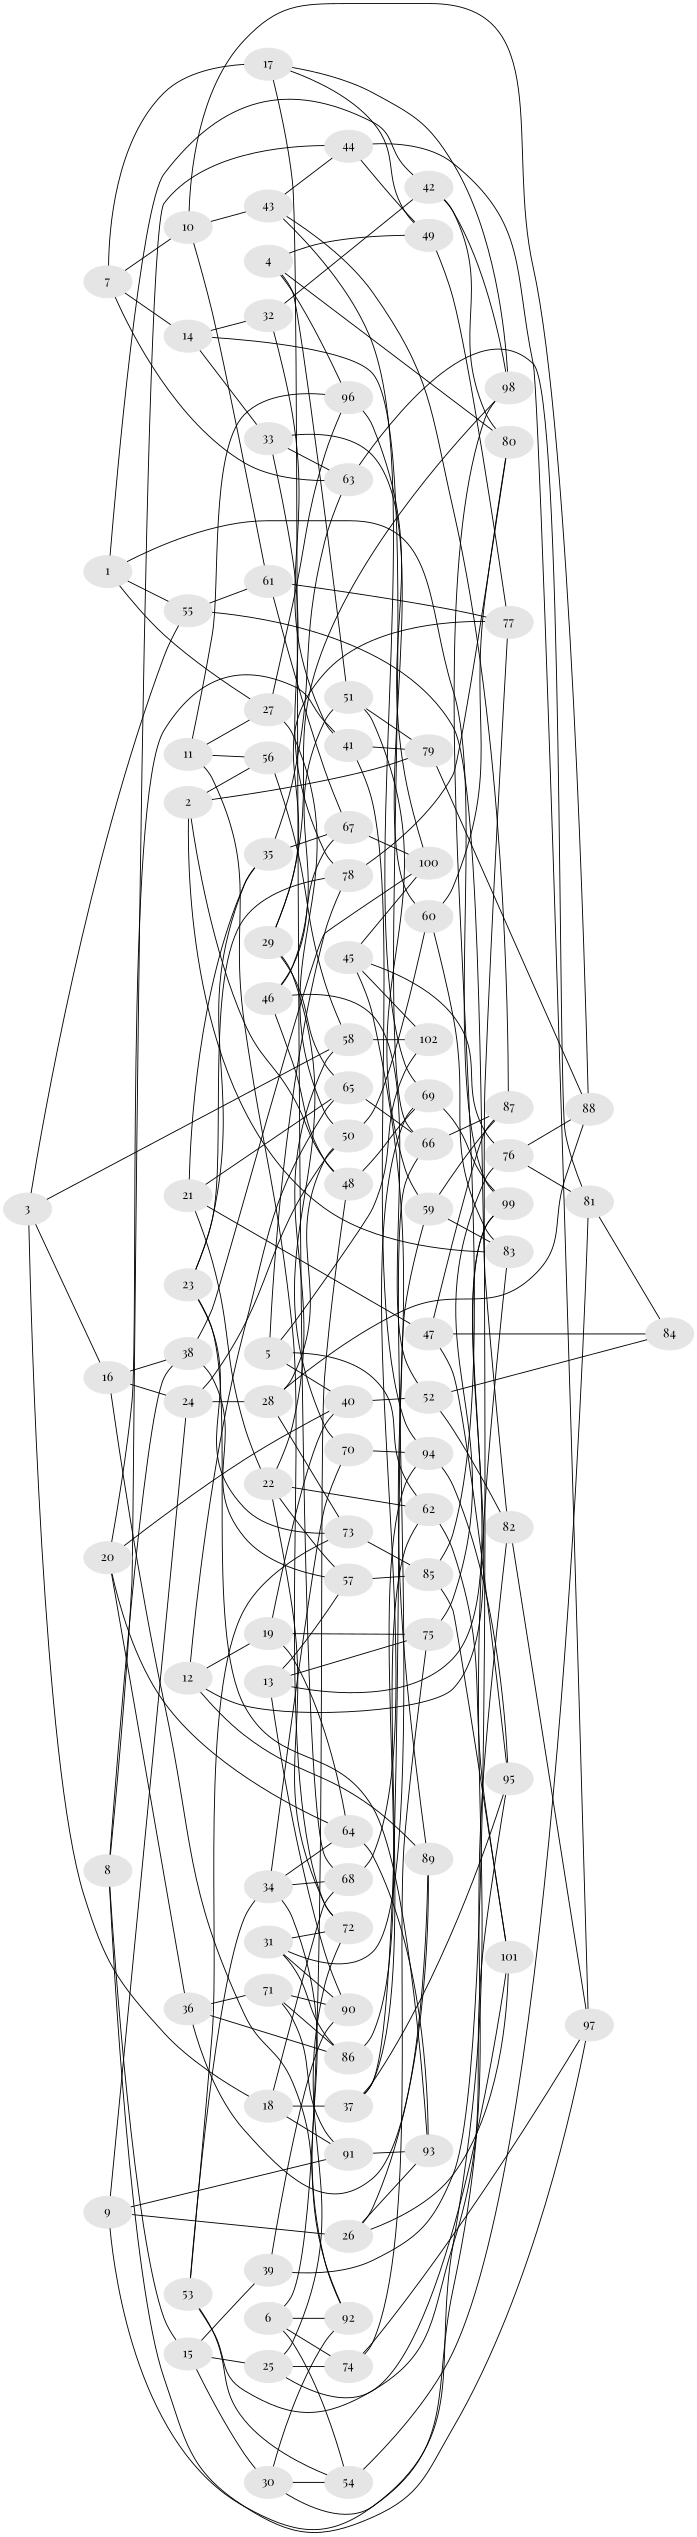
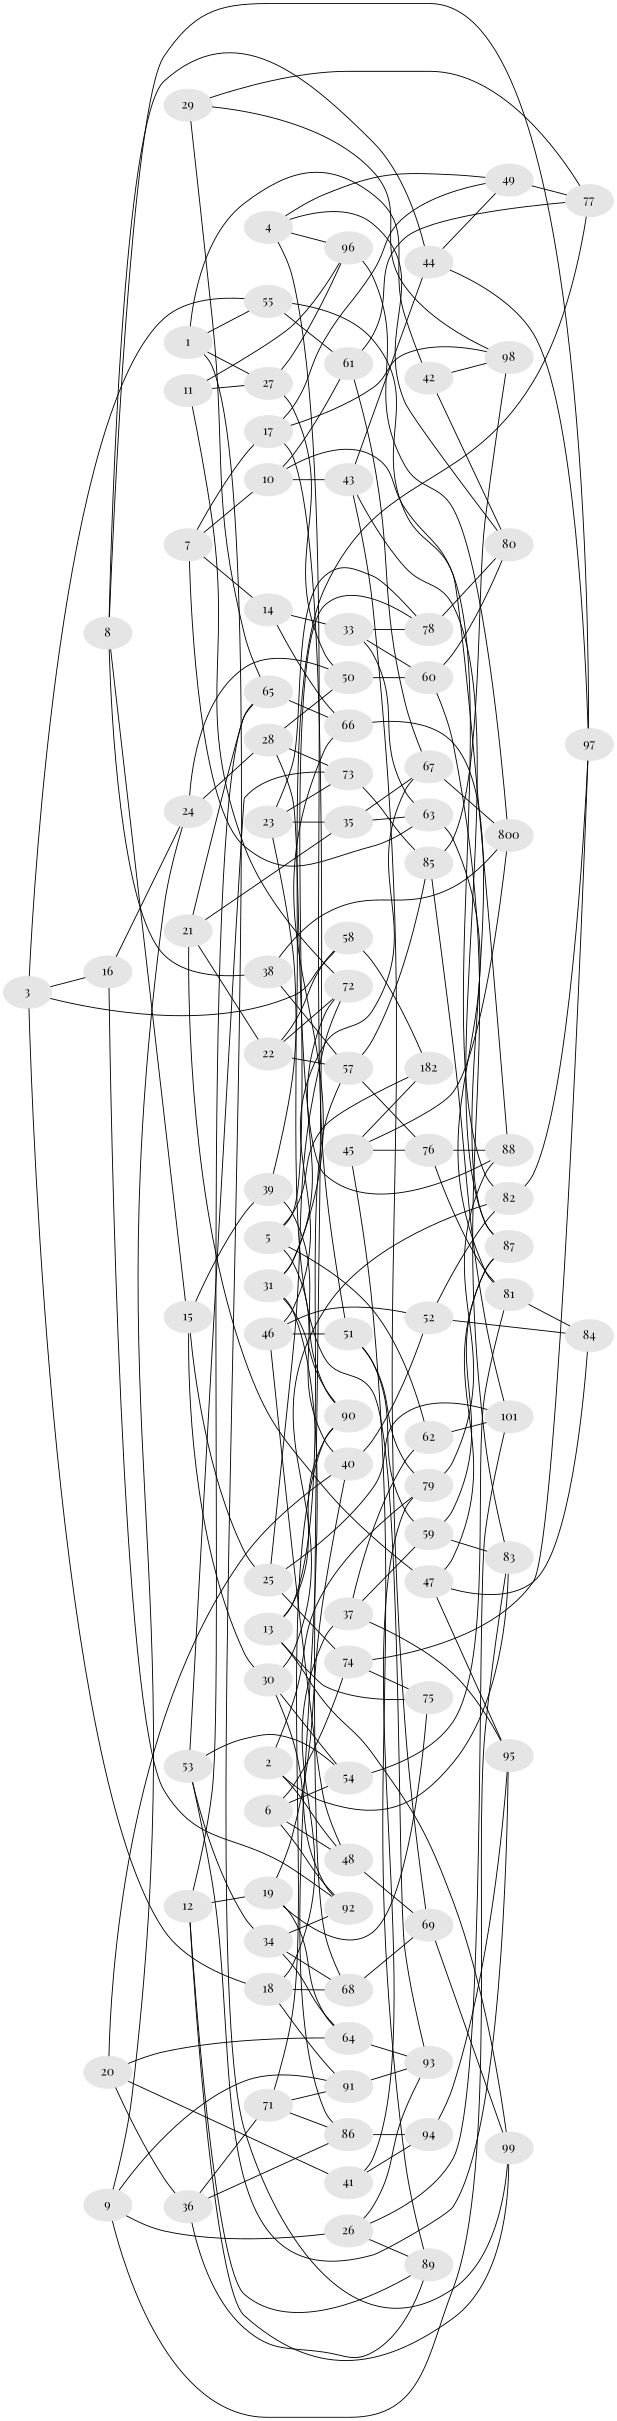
(268, 316) -> none
(268, 758) -> none
(429, 863) -> (509, 835)
(429, 1040) -> (429, 1068)
(148, 1366) -> none
(465, 1405) -> (385, 1105)
(349, 1450) -> none
(349, 1497) -> none
